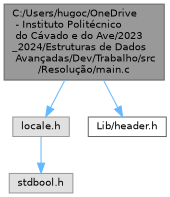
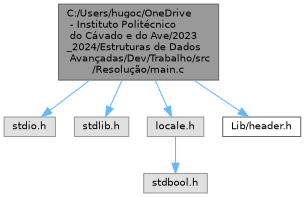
none -> (30, 127)
none -> (102, 127)
